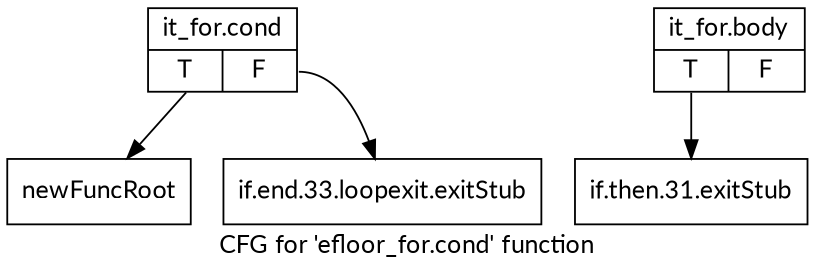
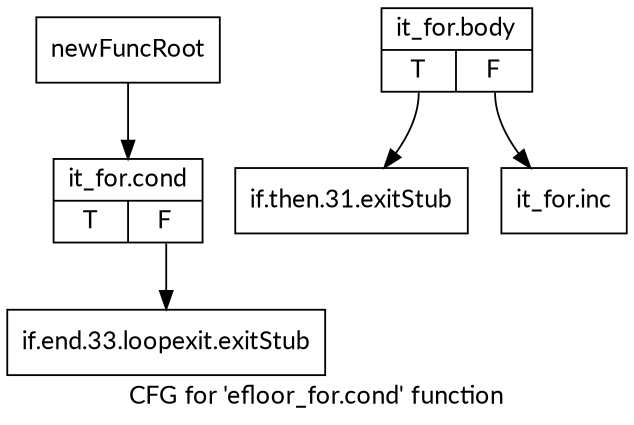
(163, 118) -> (128, 112)
none -> (564, 201)
